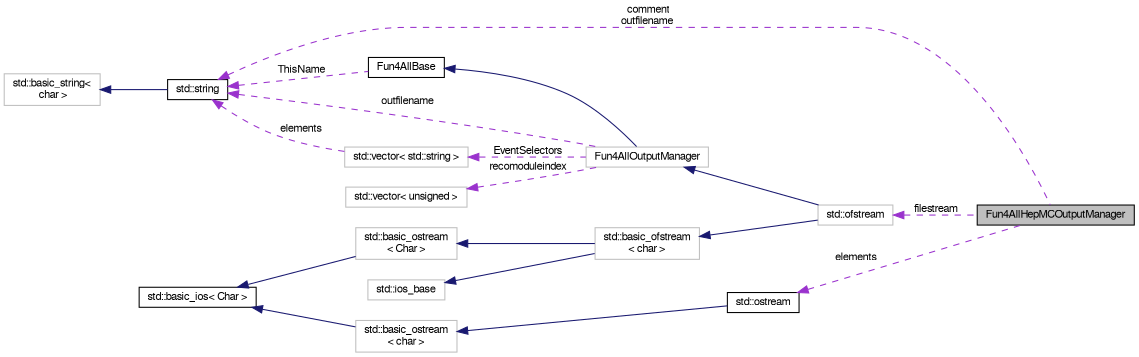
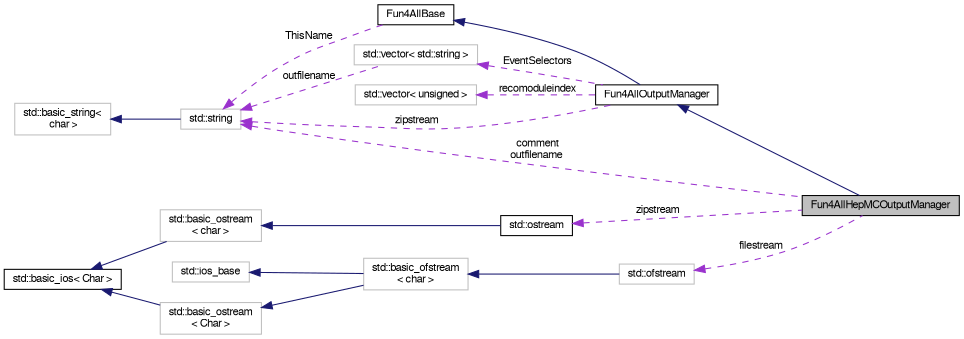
(198, 90) -> (211, 119)
(406, 102) -> (416, 121)
(300, 129) -> (308, 76)
(647, 157) -> (657, 95)
(756, 187) -> (774, 153)
(855, 258) -> (657, 210)
